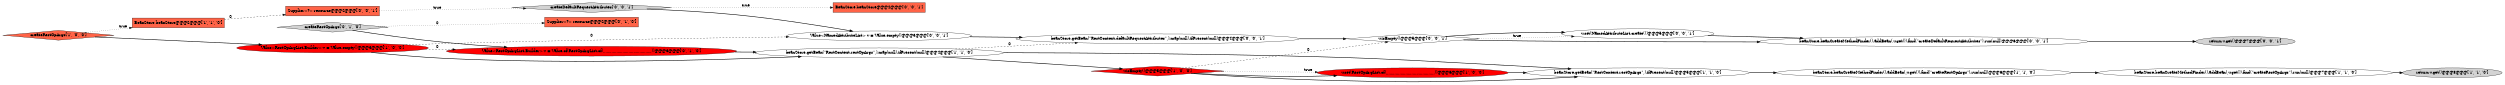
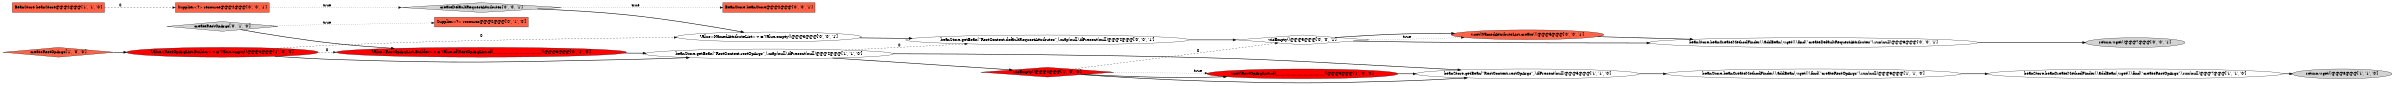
(437, 23) -> (327, 23)
(107, 30) -> none
(1638, 34) -> (1528, 35)
